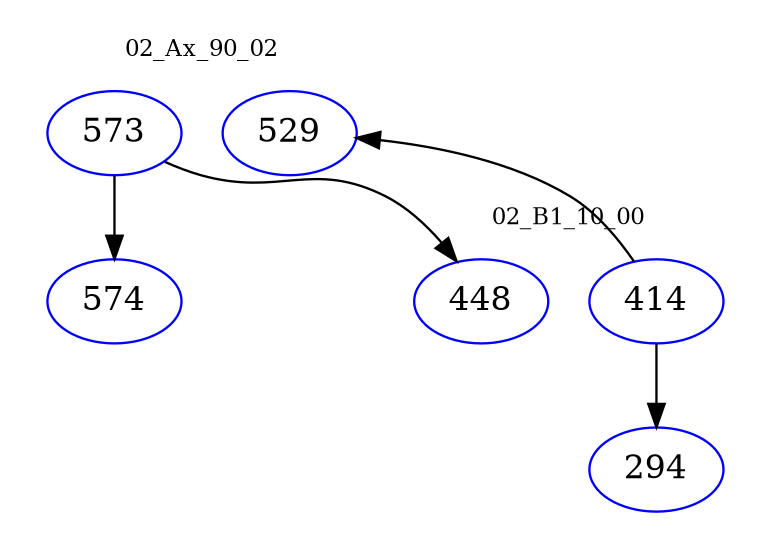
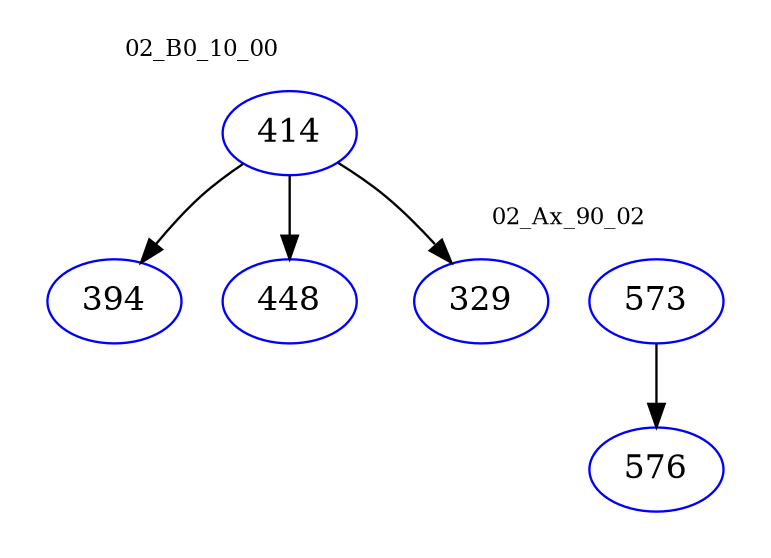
(290, 133) -> (481, 301)
(311, 179) -> (290, 206)
(569, 218) -> (202, 50)
(114, 301) -> (656, 470)
(656, 470) -> (114, 301)
